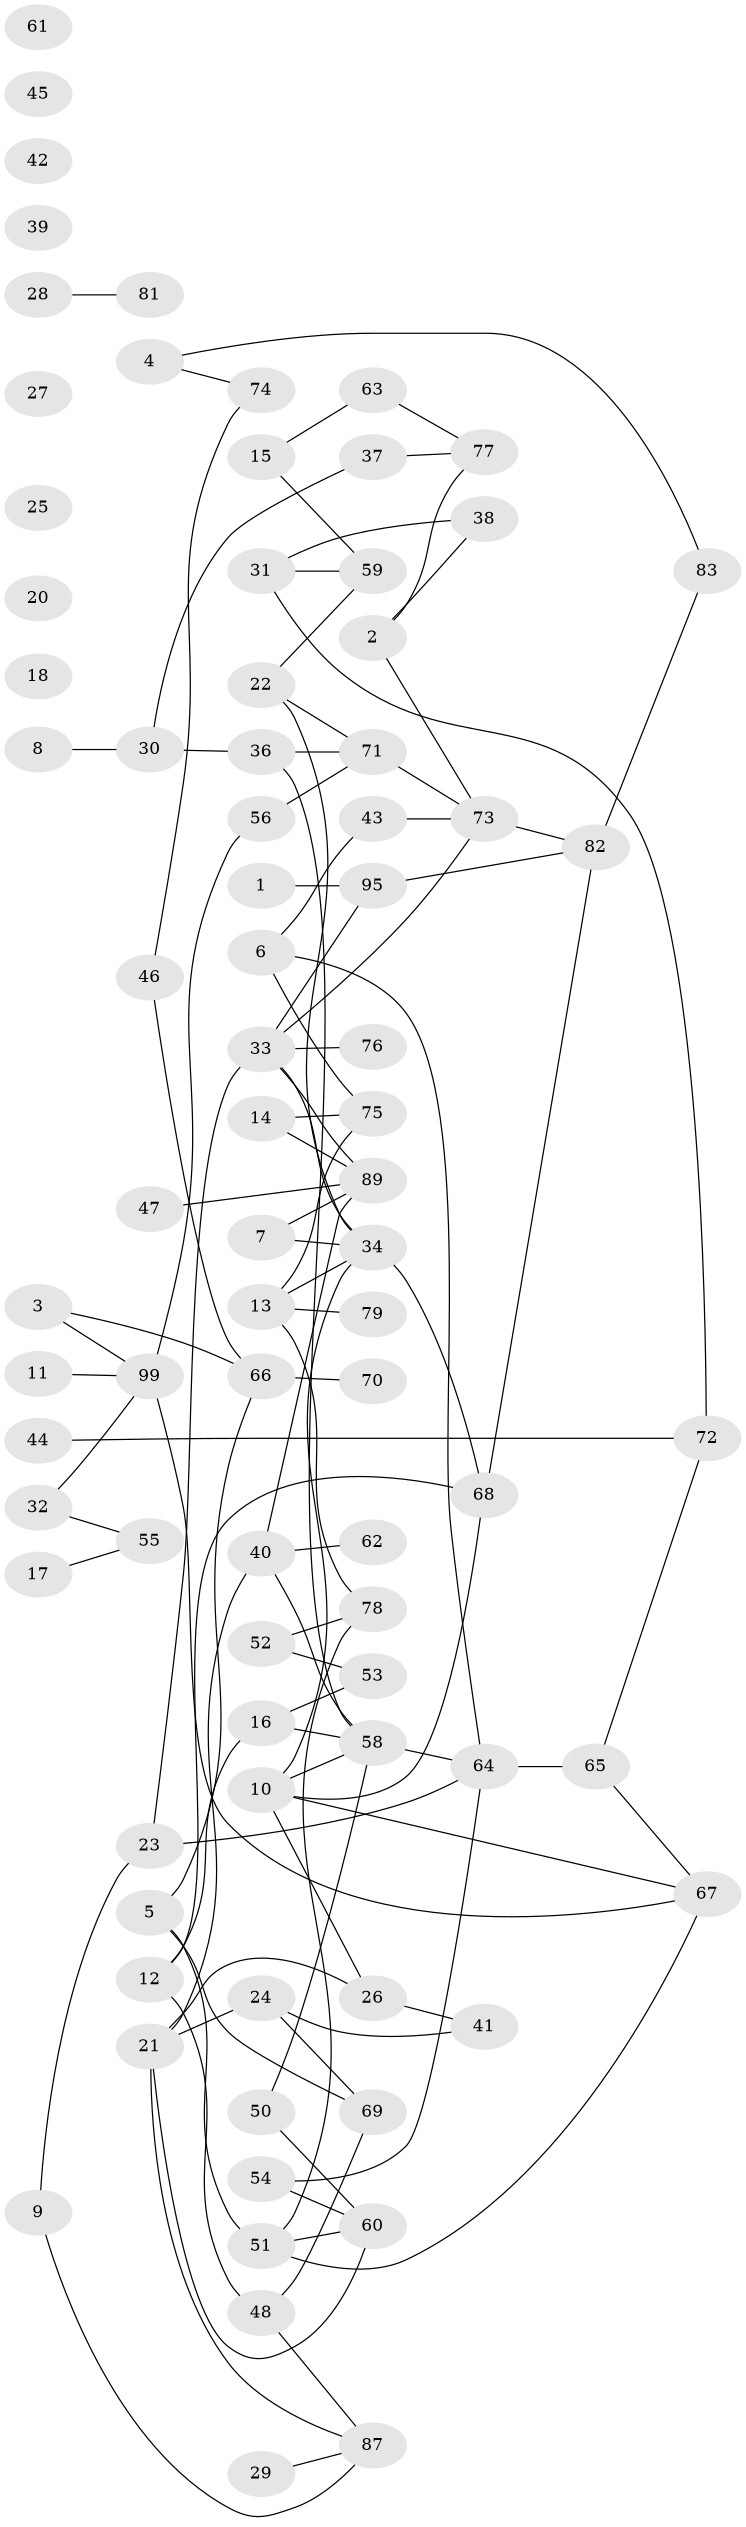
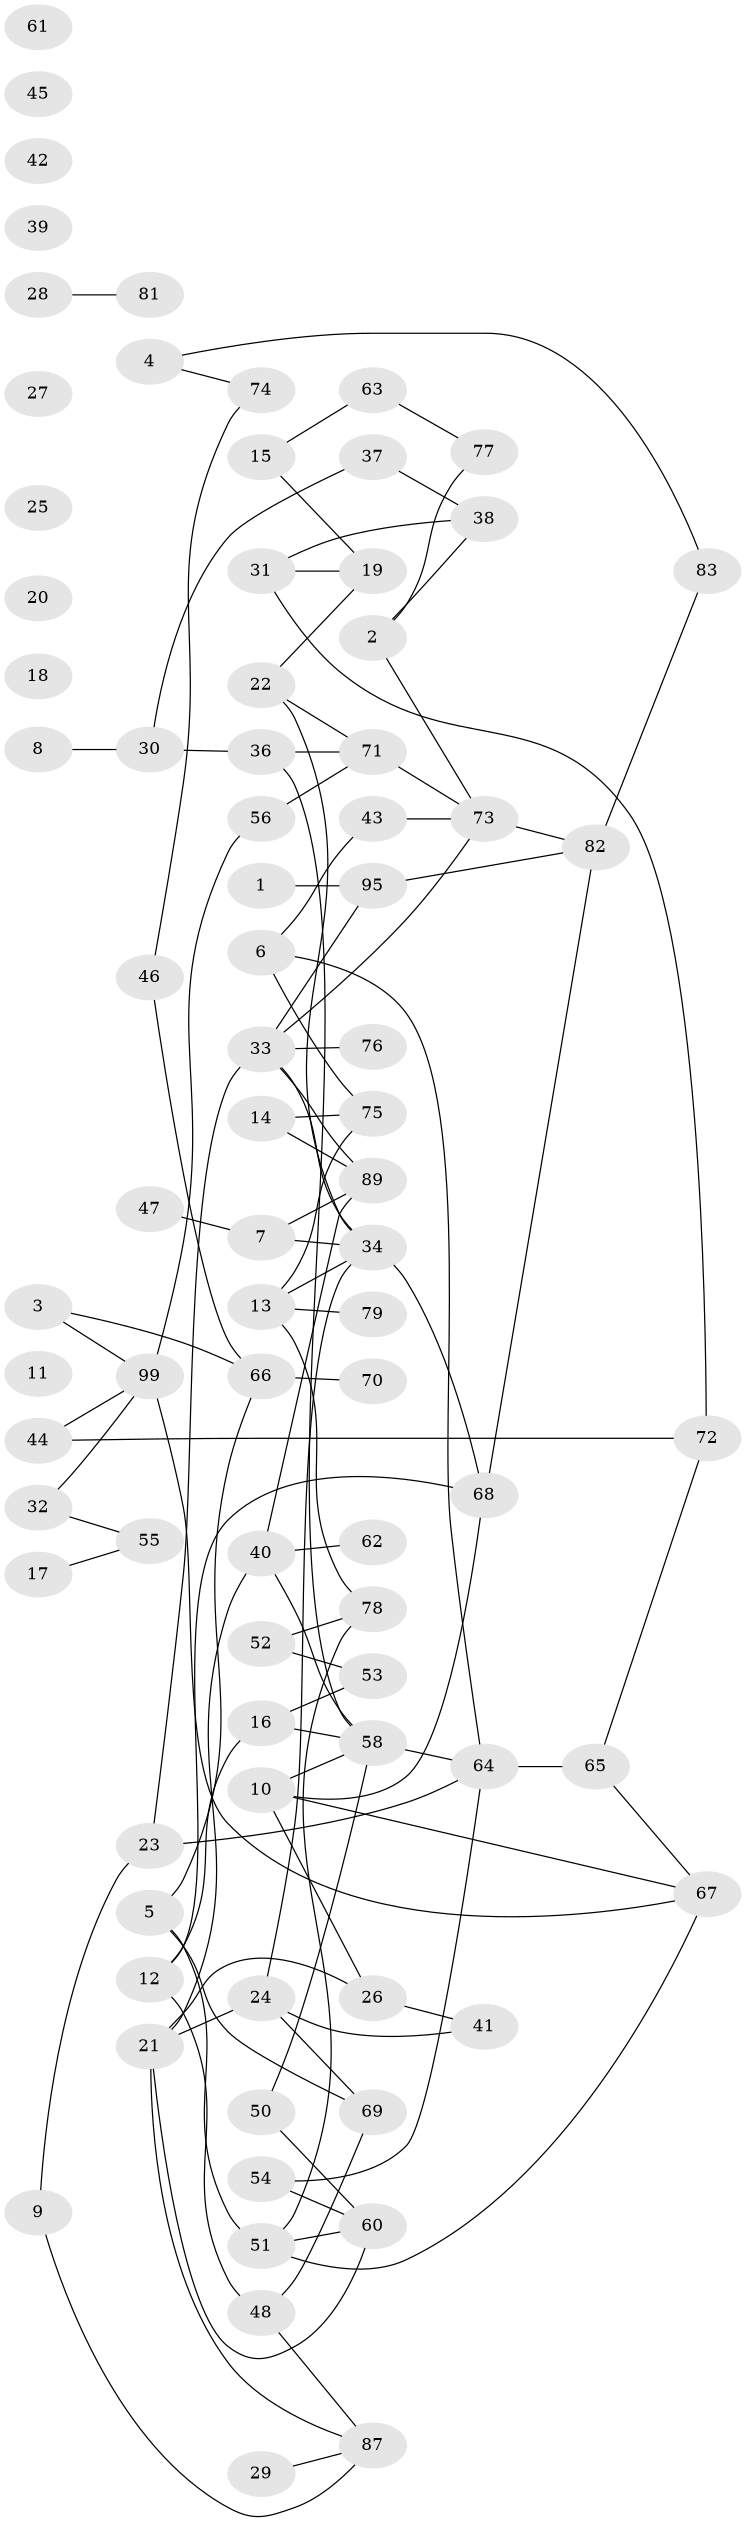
(429, 455) -> (429, 488)
(373, 571) -> (373, 571)
(262, 1195) -> (209, 1224)
(94, 1375) -> (94, 1409)
(323, 1558) -> (303, 1600)
